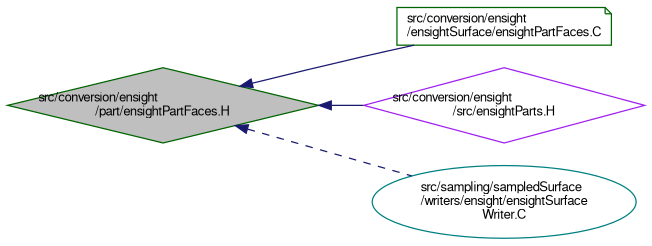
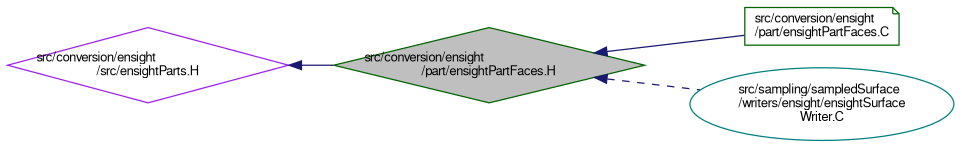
(504, 26) -> (822, 26)
(347, 105) -> (317, 65)
